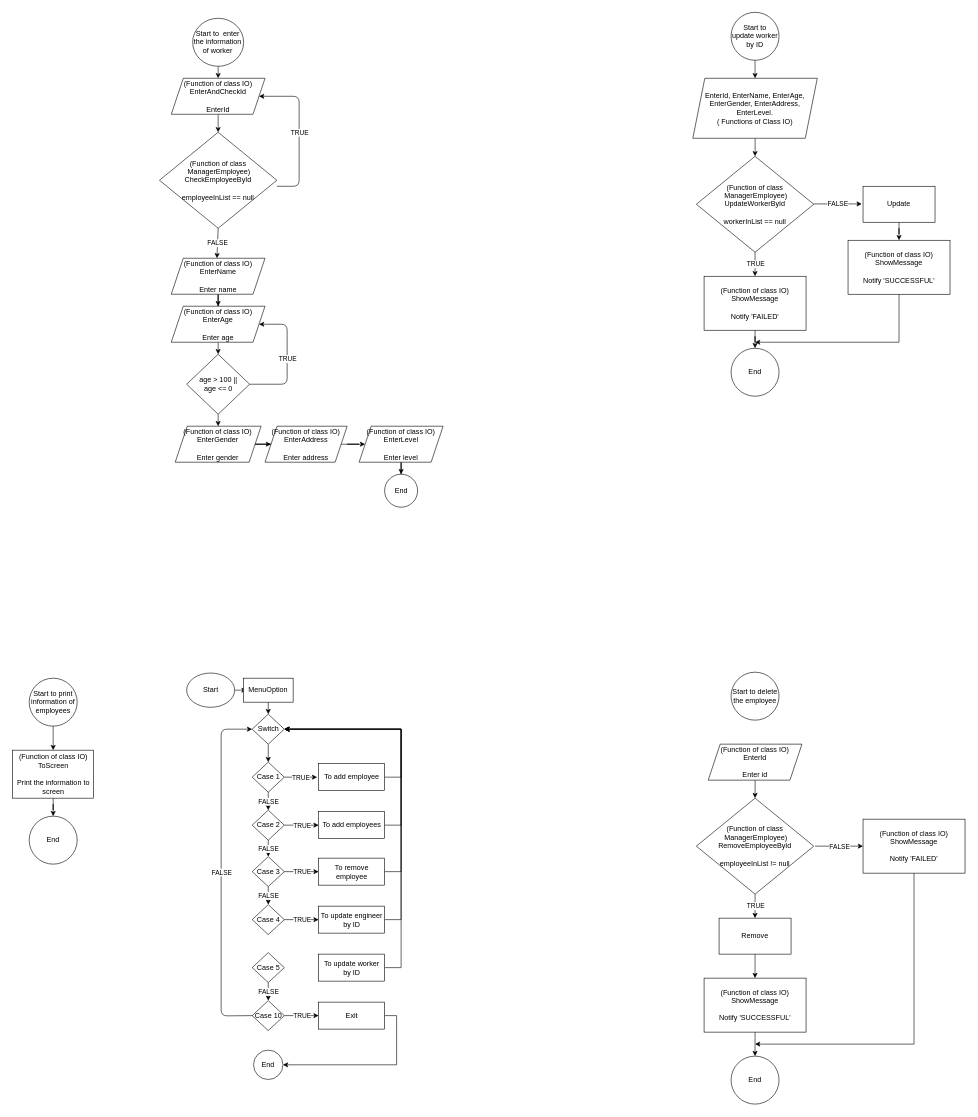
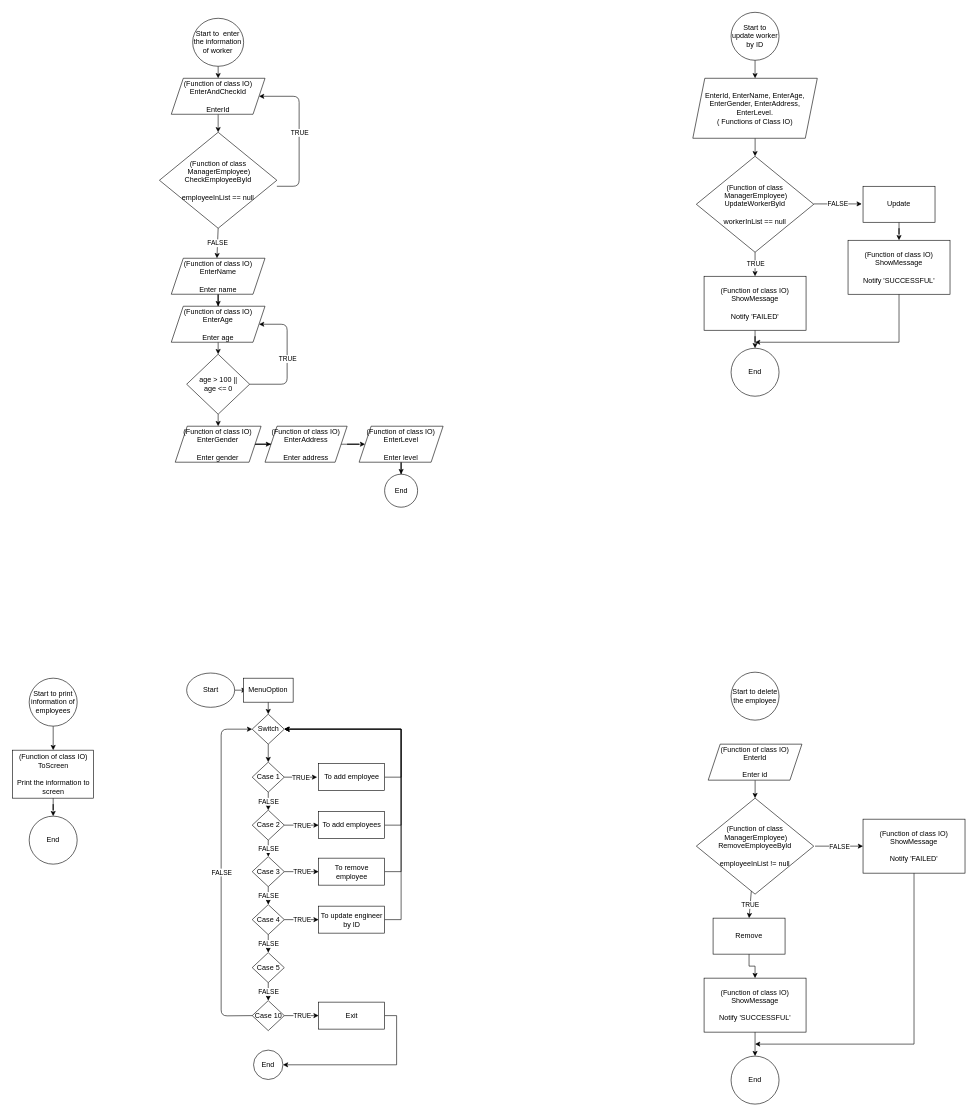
(755, 936) -> (749, 936)
none -> (268, 946)
(401, 953) -> none
(352, 968) -> none
